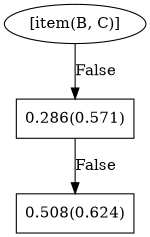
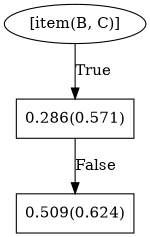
(96, 71) -> (94, 71)
(75, 213) -> (75, 213)
